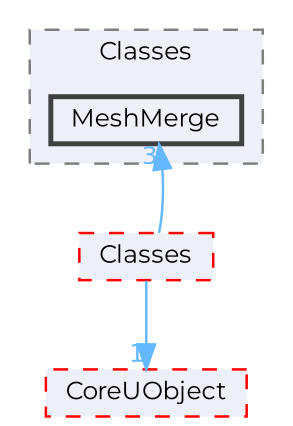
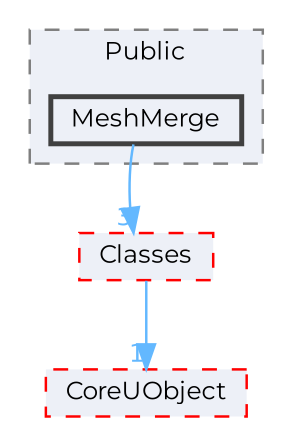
(146, 53) -> (146, 53)
(163, 201) -> (130, 179)
